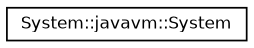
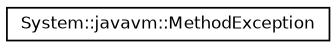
(127, 24) -> (168, 24)
